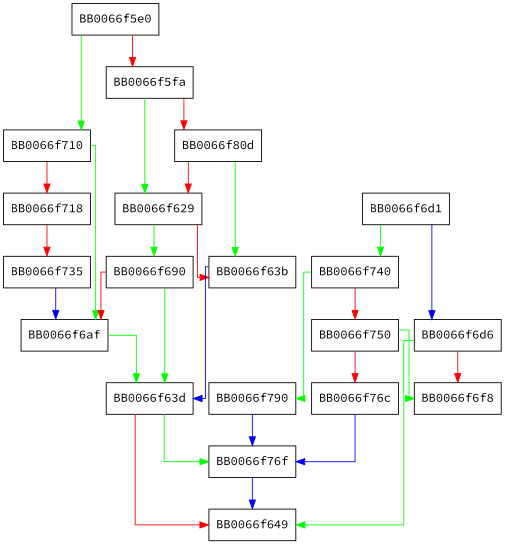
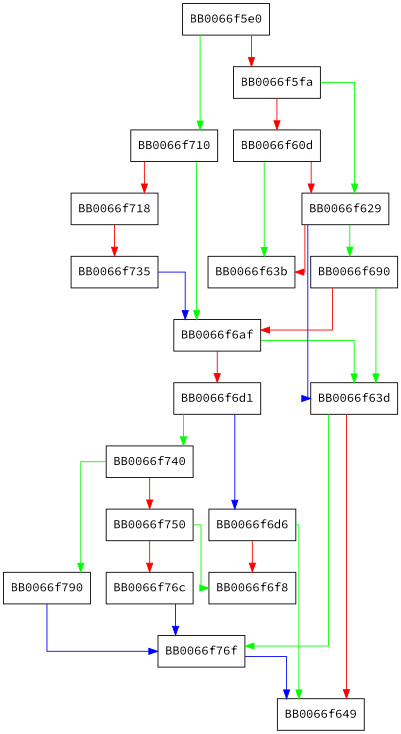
(218, 146) -> (277, 146)
(205, 333) -> (308, 312)
none -> (217, 362)
